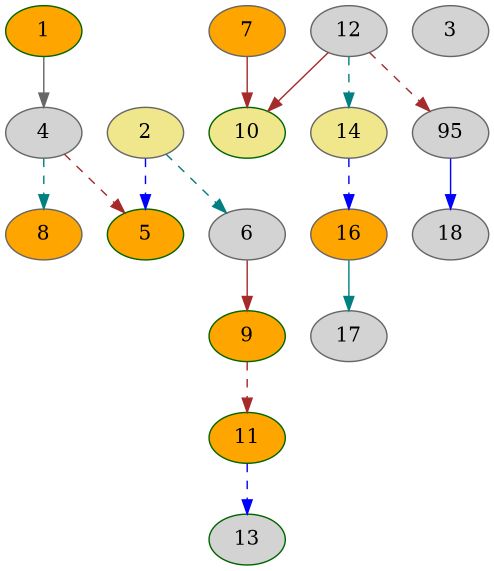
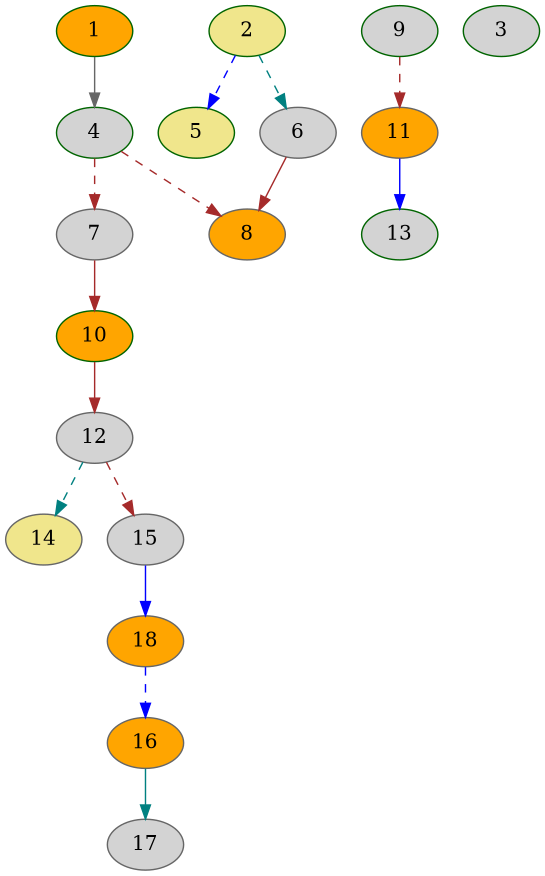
(247, 31) -> (95, 234)
(451, 31) -> (501, 31)
(303, 77) -> (95, 380)
(44, 133) -> (95, 133)
(145, 133) -> (247, 31)
(247, 133) -> (95, 336)
(451, 133) -> (145, 540)
(44, 177) -> (165, 180)
(349, 177) -> (145, 685)
(89, 179) -> (95, 177)
(145, 234) -> (196, 133)
(451, 234) -> (145, 641)
(247, 278) -> (276, 177)
(247, 336) -> (400, 31)
(247, 438) -> (400, 133)
(247, 482) -> (400, 177)
